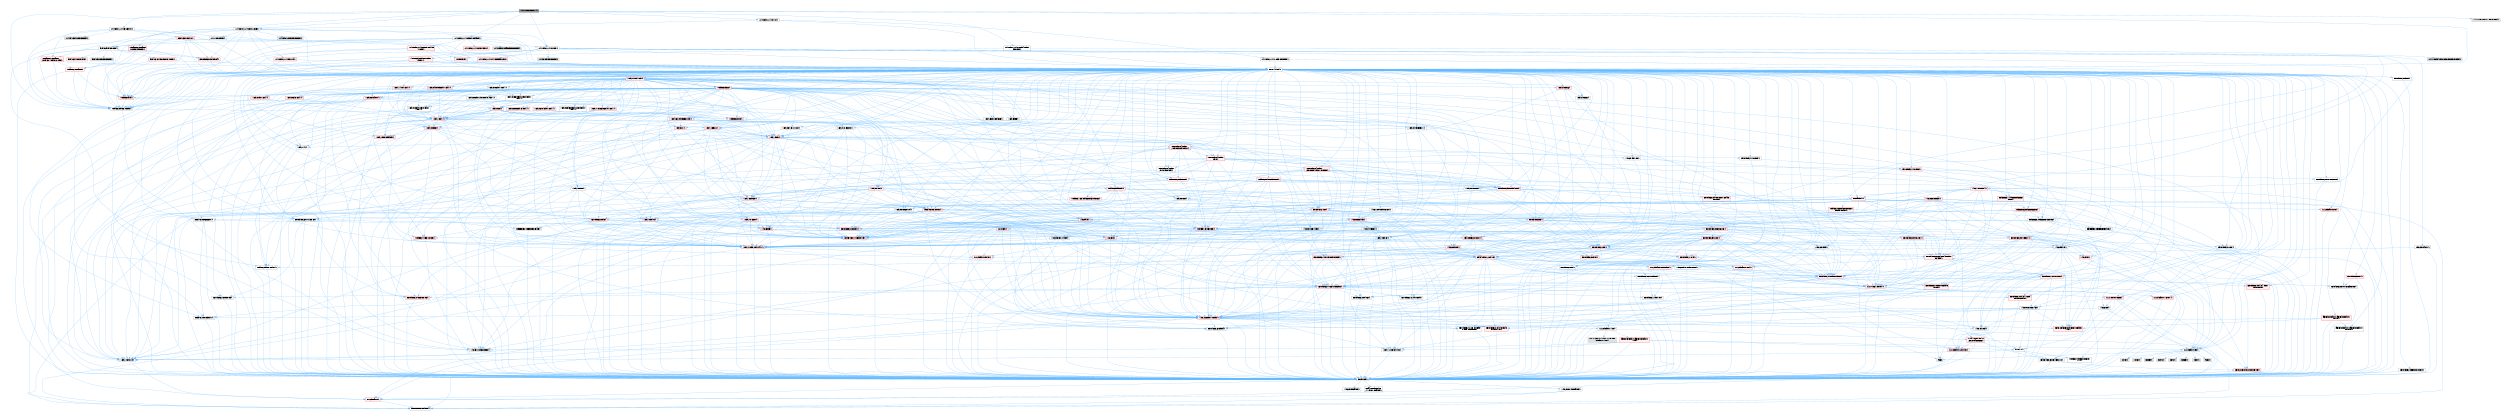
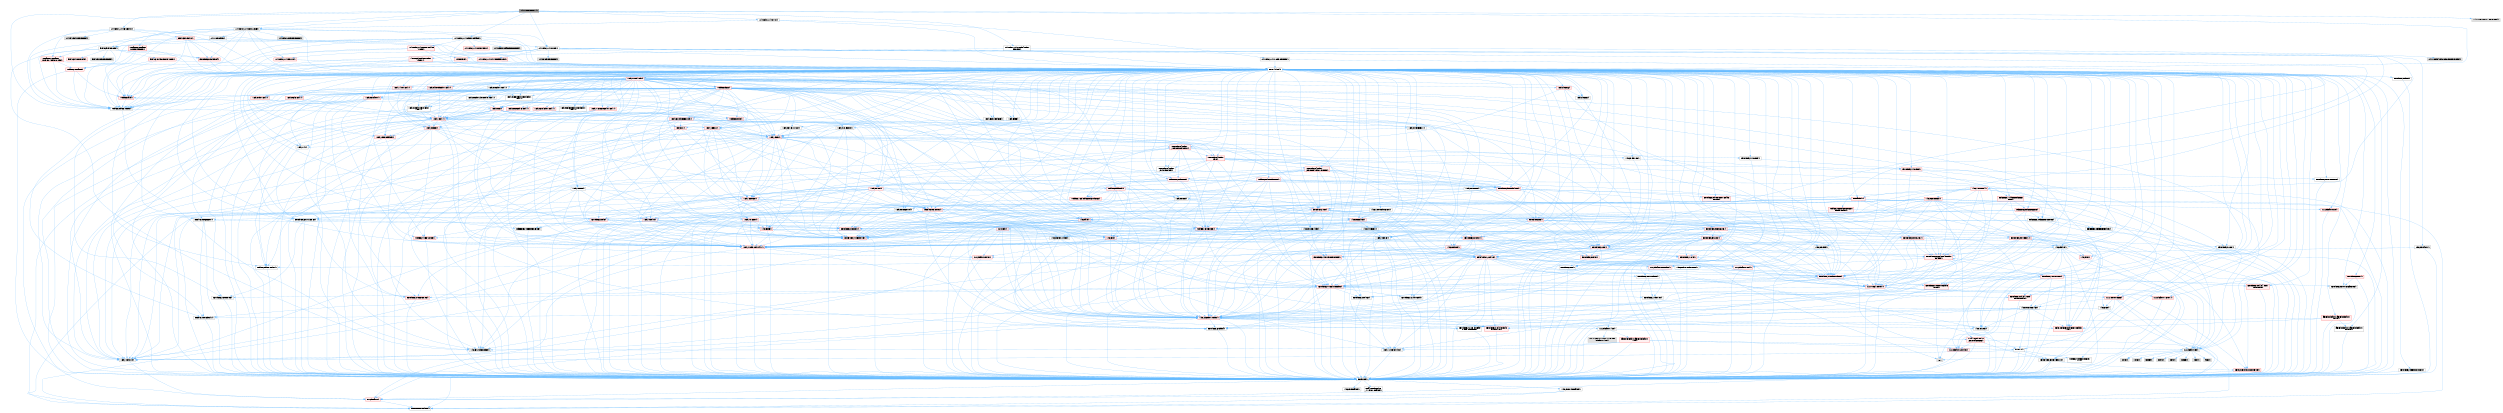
(1646, 186) -> (1190, 181)
(1940, 360) -> (1940, 360)
